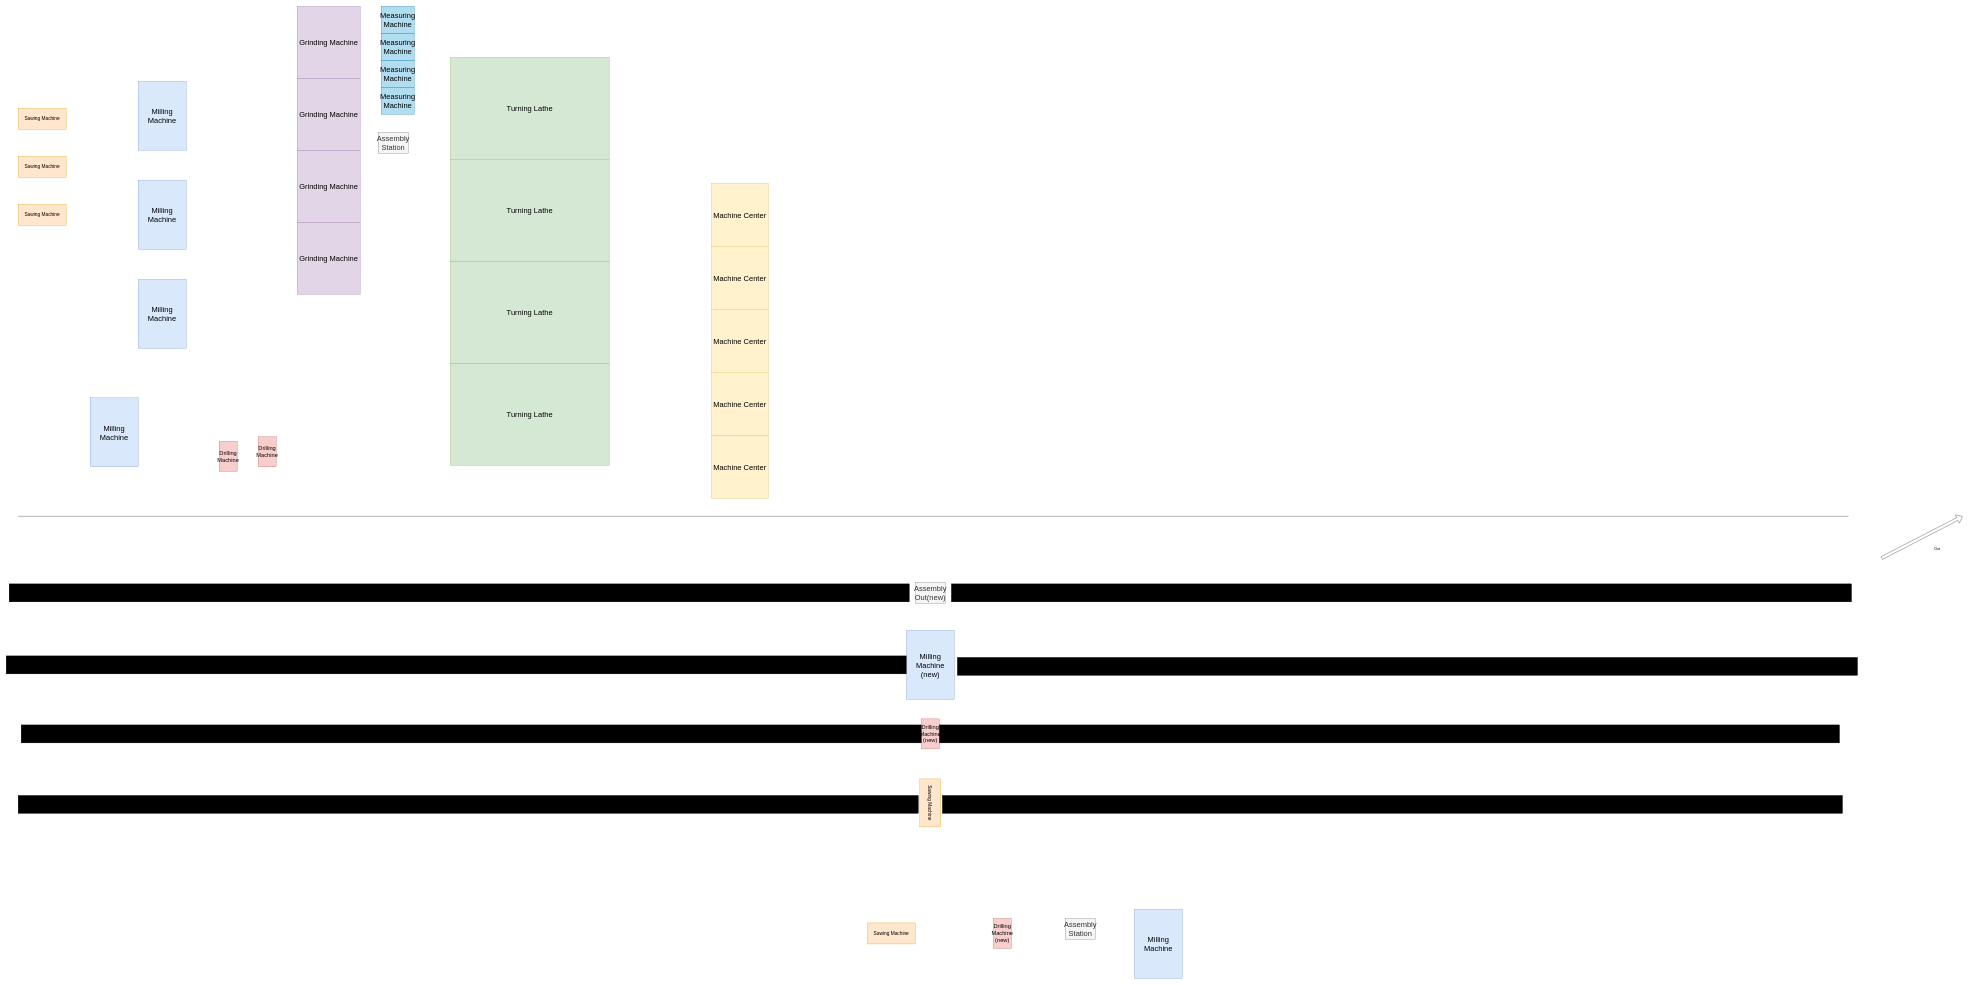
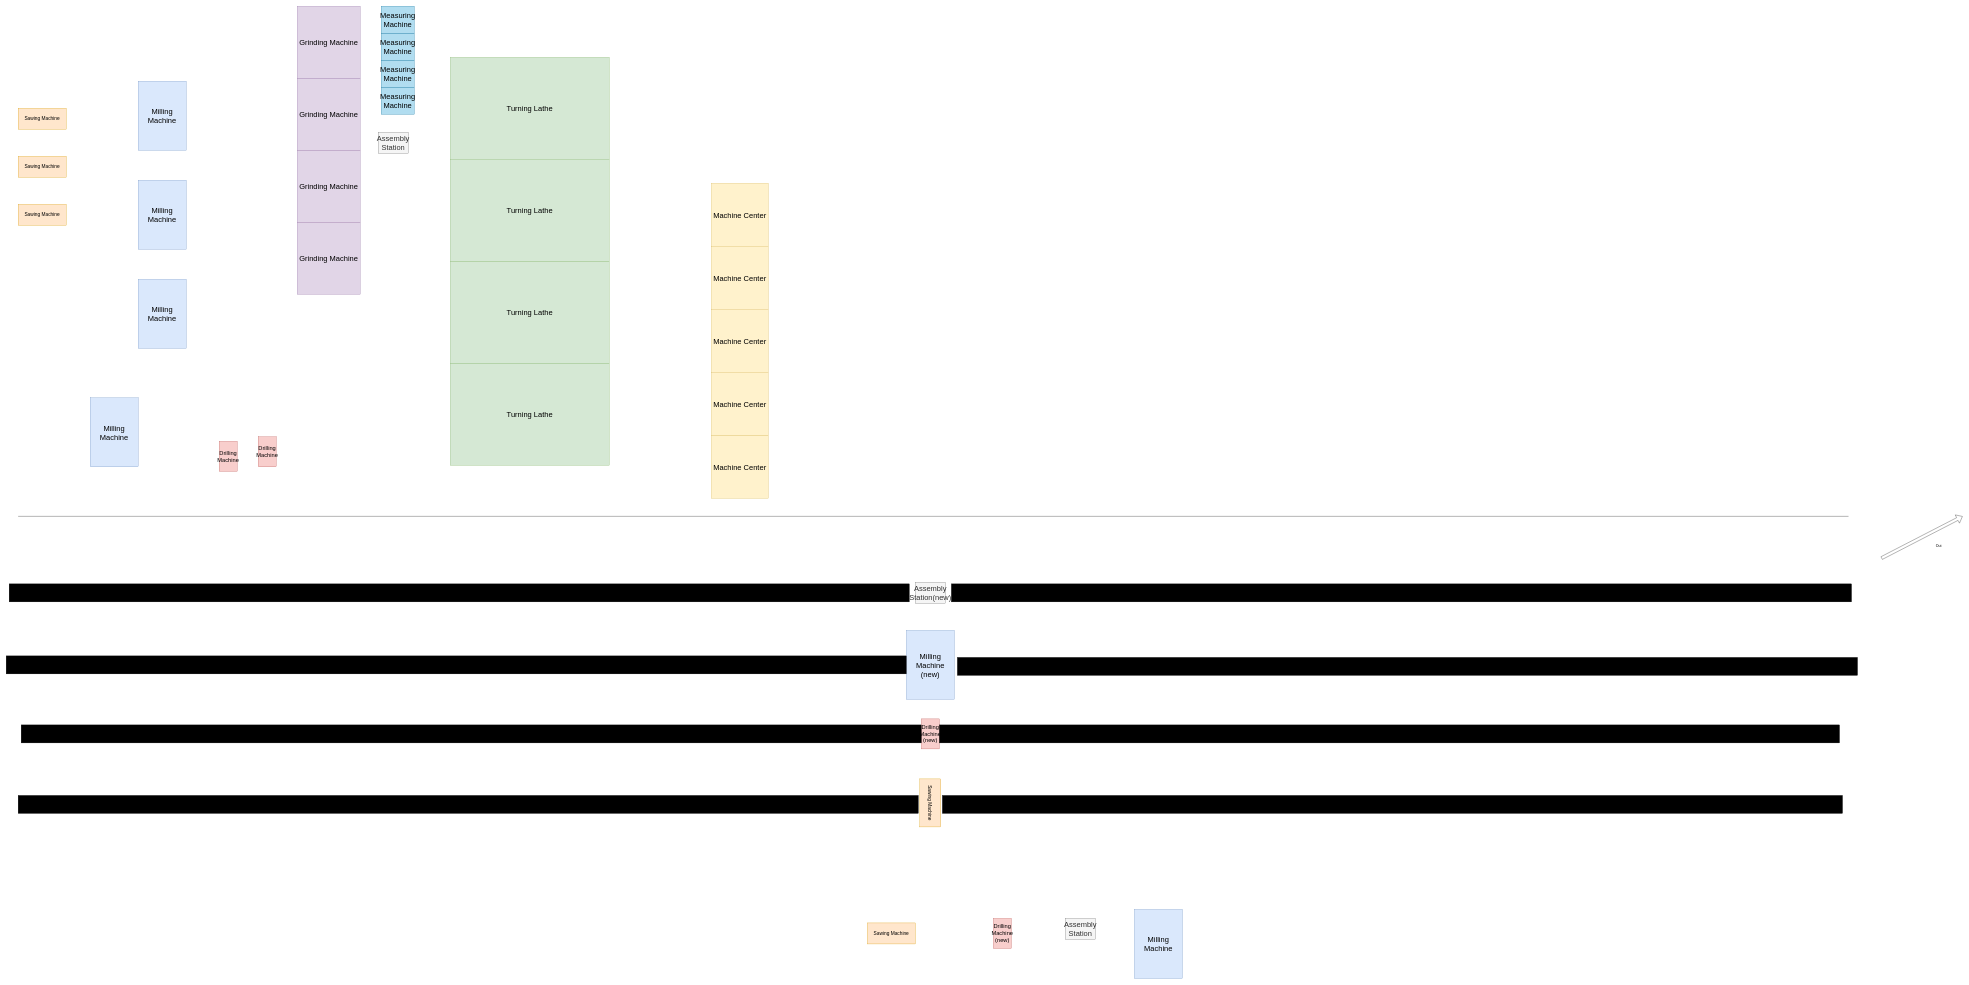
(1937, 549) -> (1938, 546)
(930, 593) -> (930, 593)
